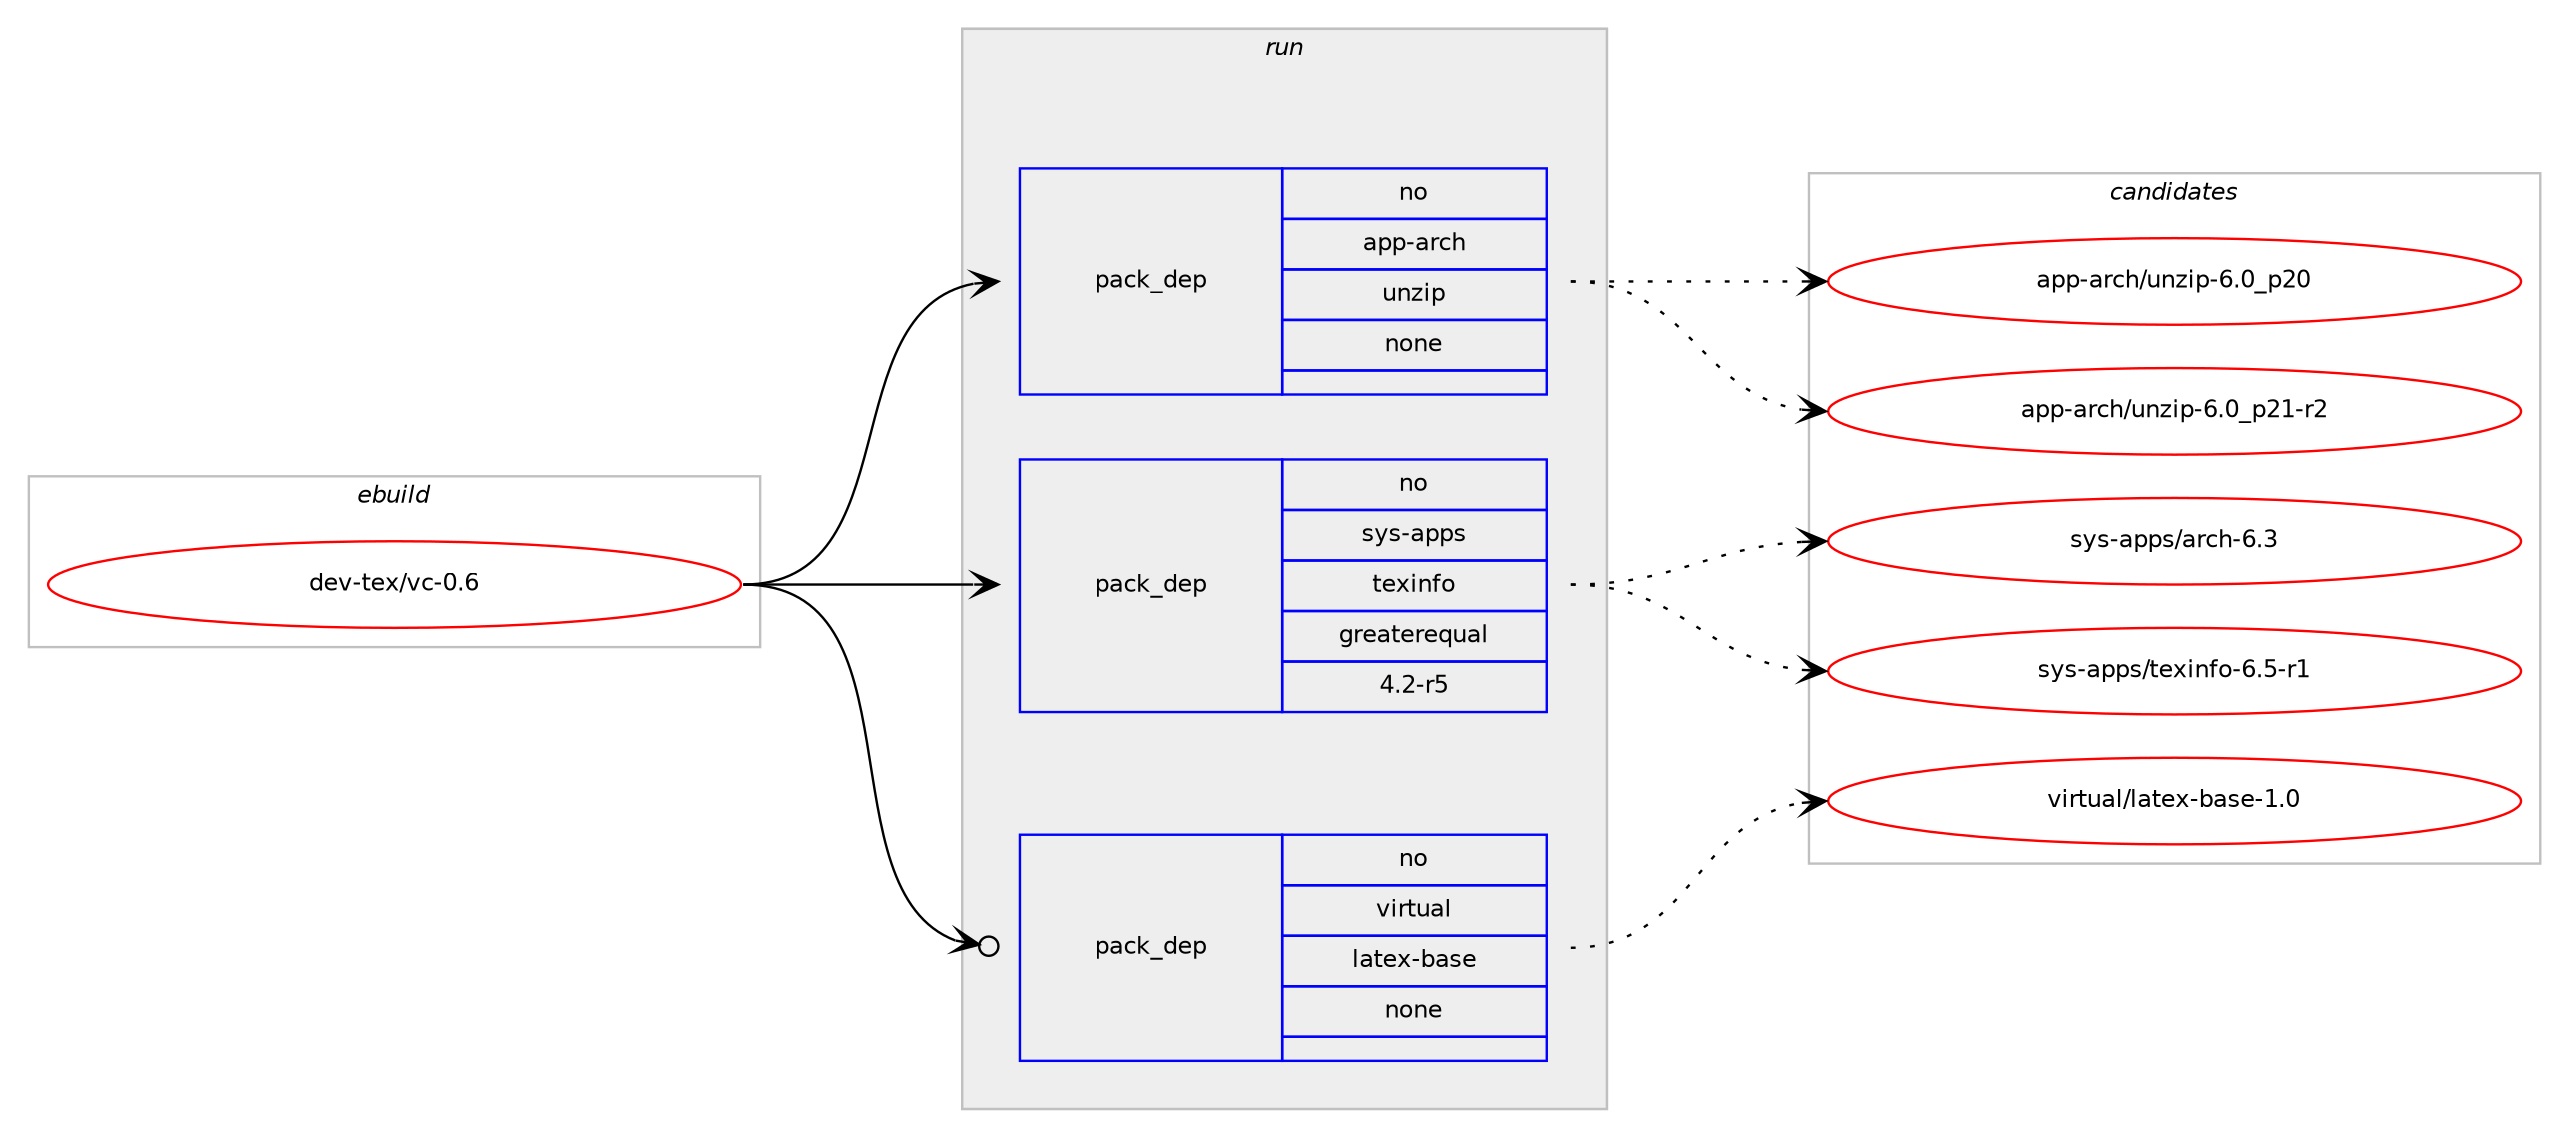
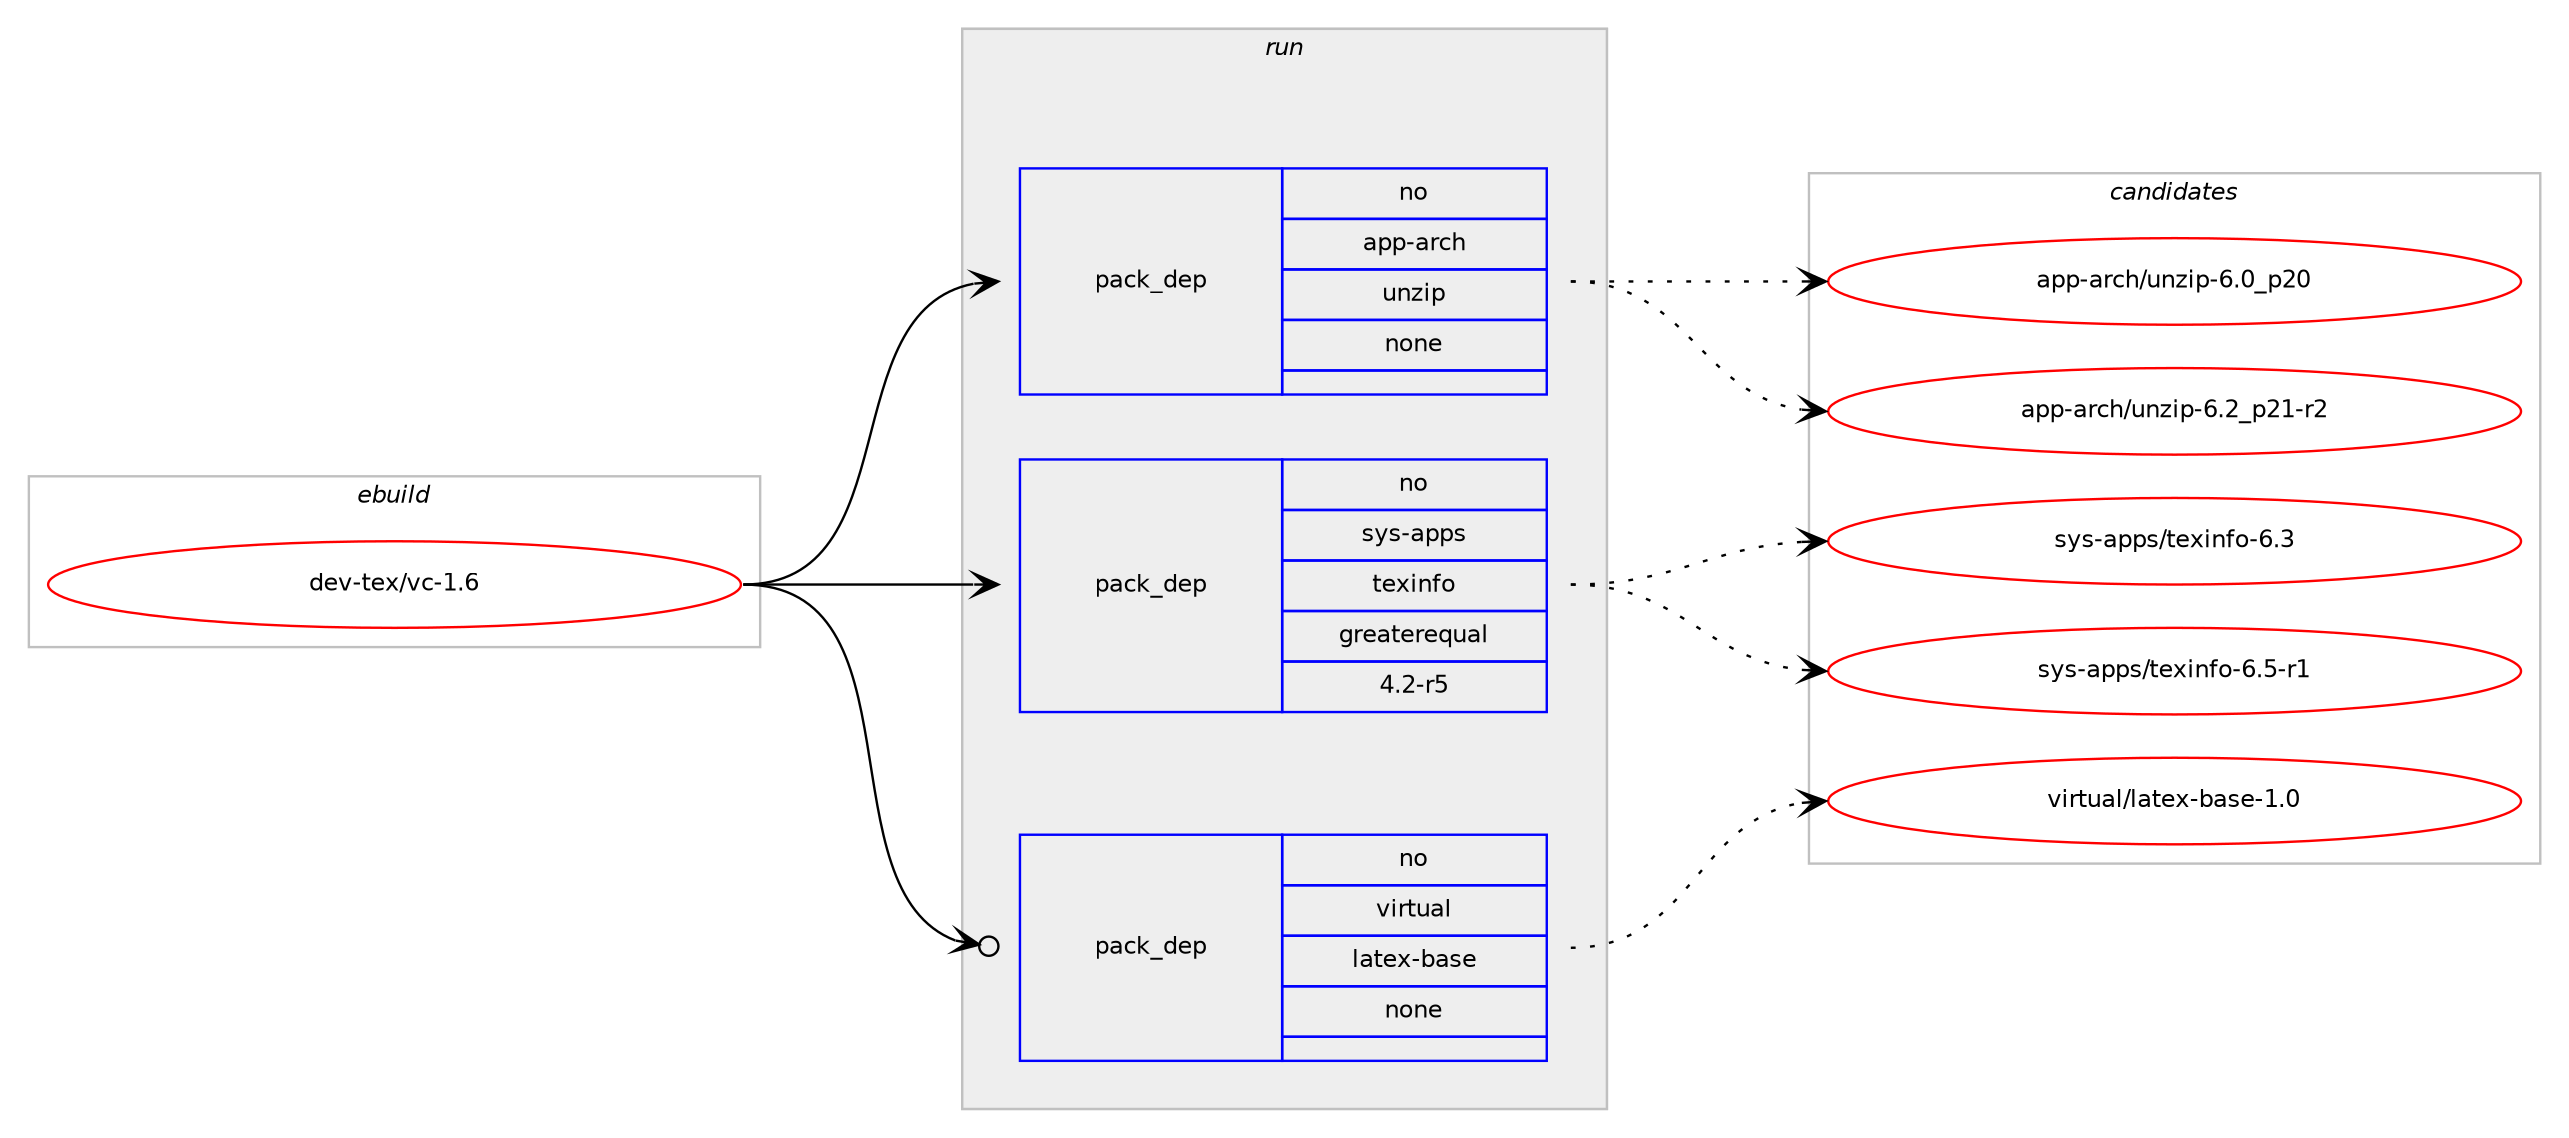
(2175, 411) -> (2175, 411)
(2175, 541) -> (2175, 541)
(395, 585) -> (395, 585)
